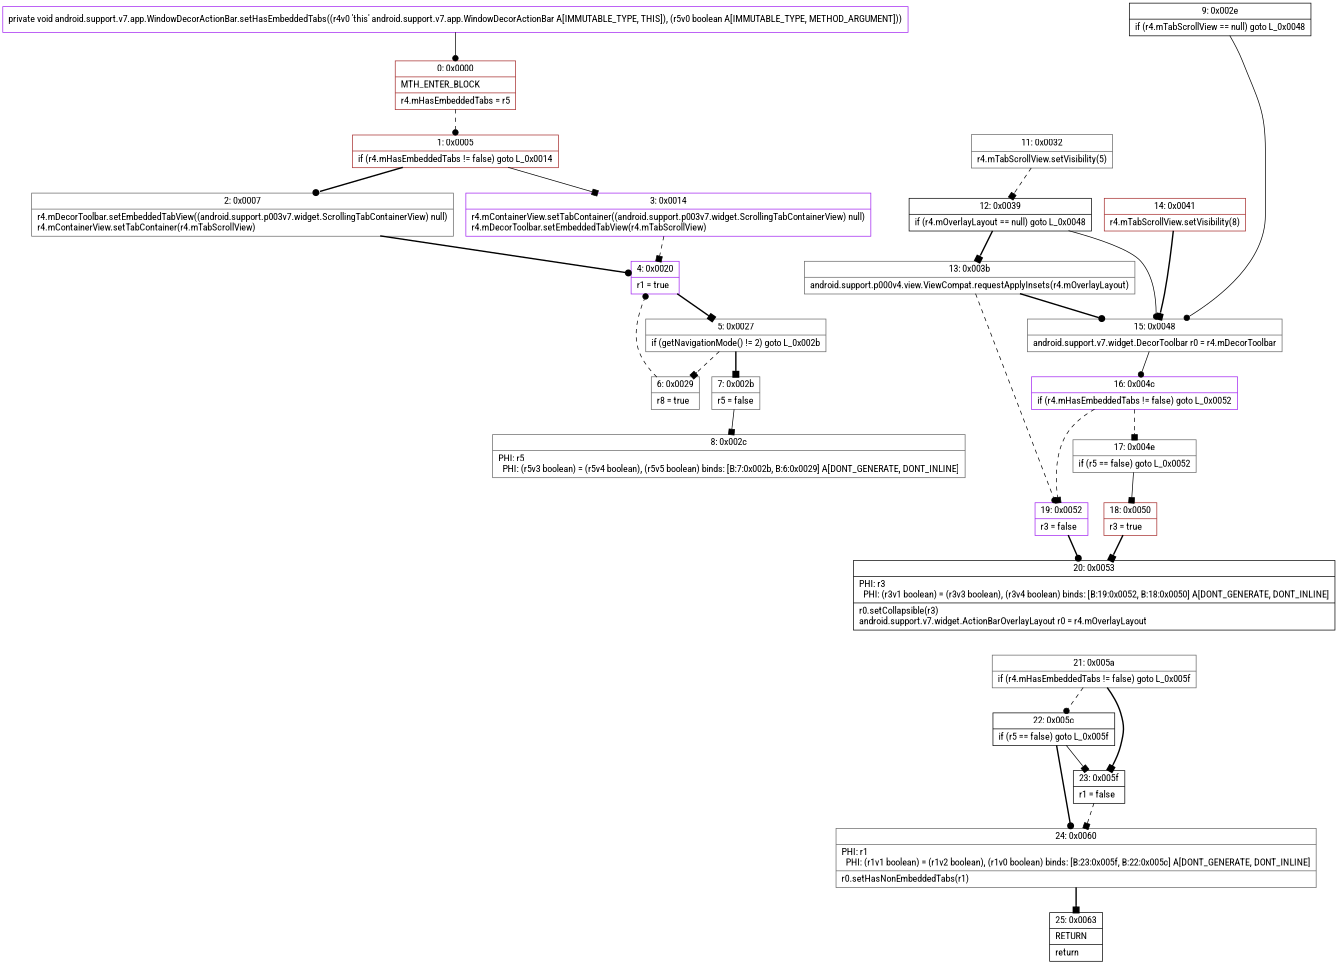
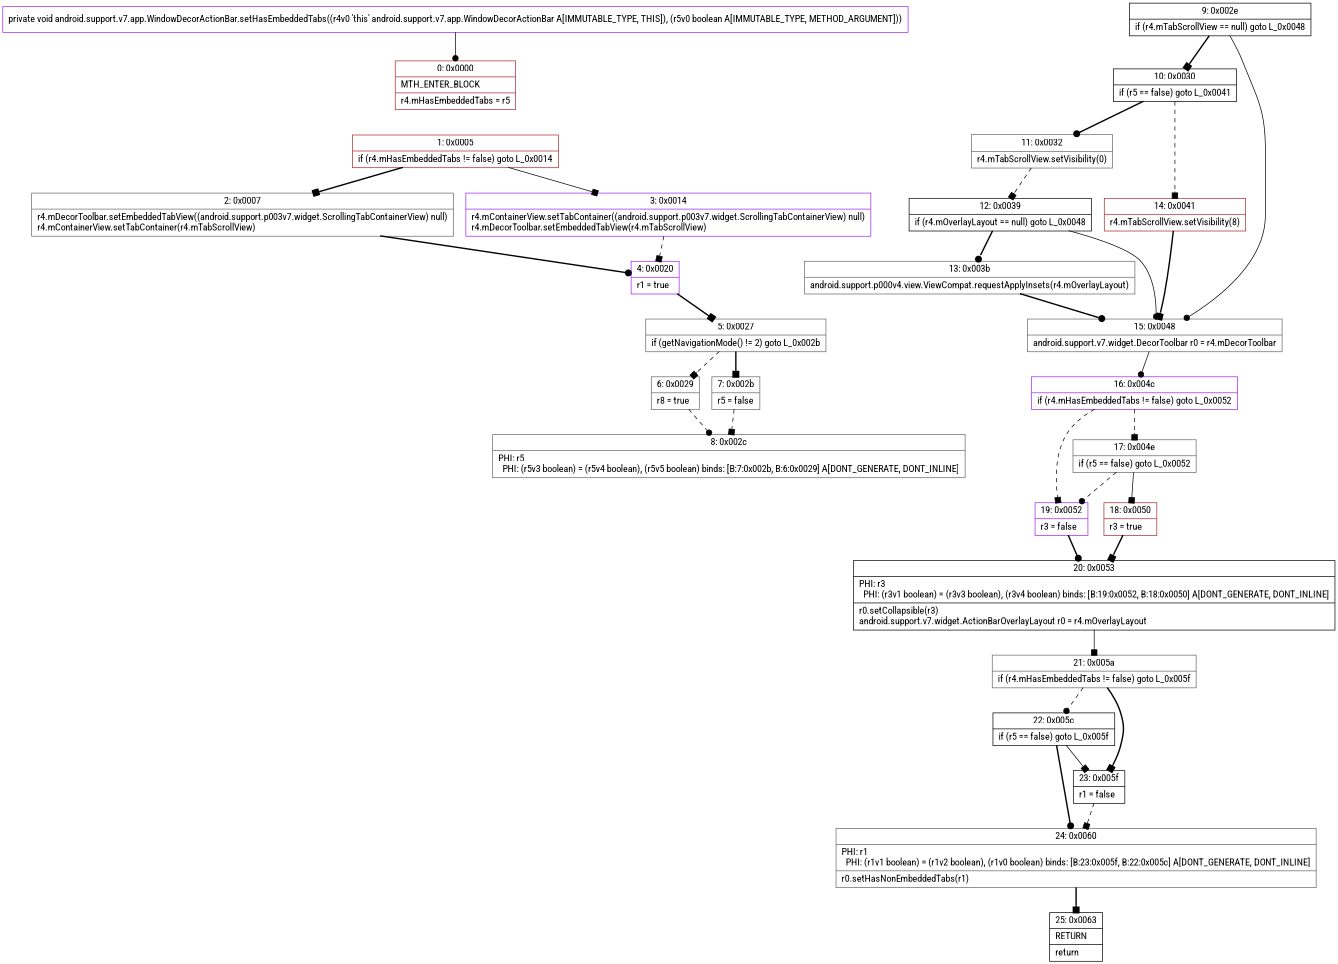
none -> (1175, 85)
(455, 119) -> none
(1042, 159) -> (1042, 159)
(361, 179) -> (361, 179)
(987, 243) -> (987, 243)
(637, 341) -> (698, 420)
(1014, 396) -> (1100, 486)
(733, 419) -> (733, 419)
none -> (1094, 639)
